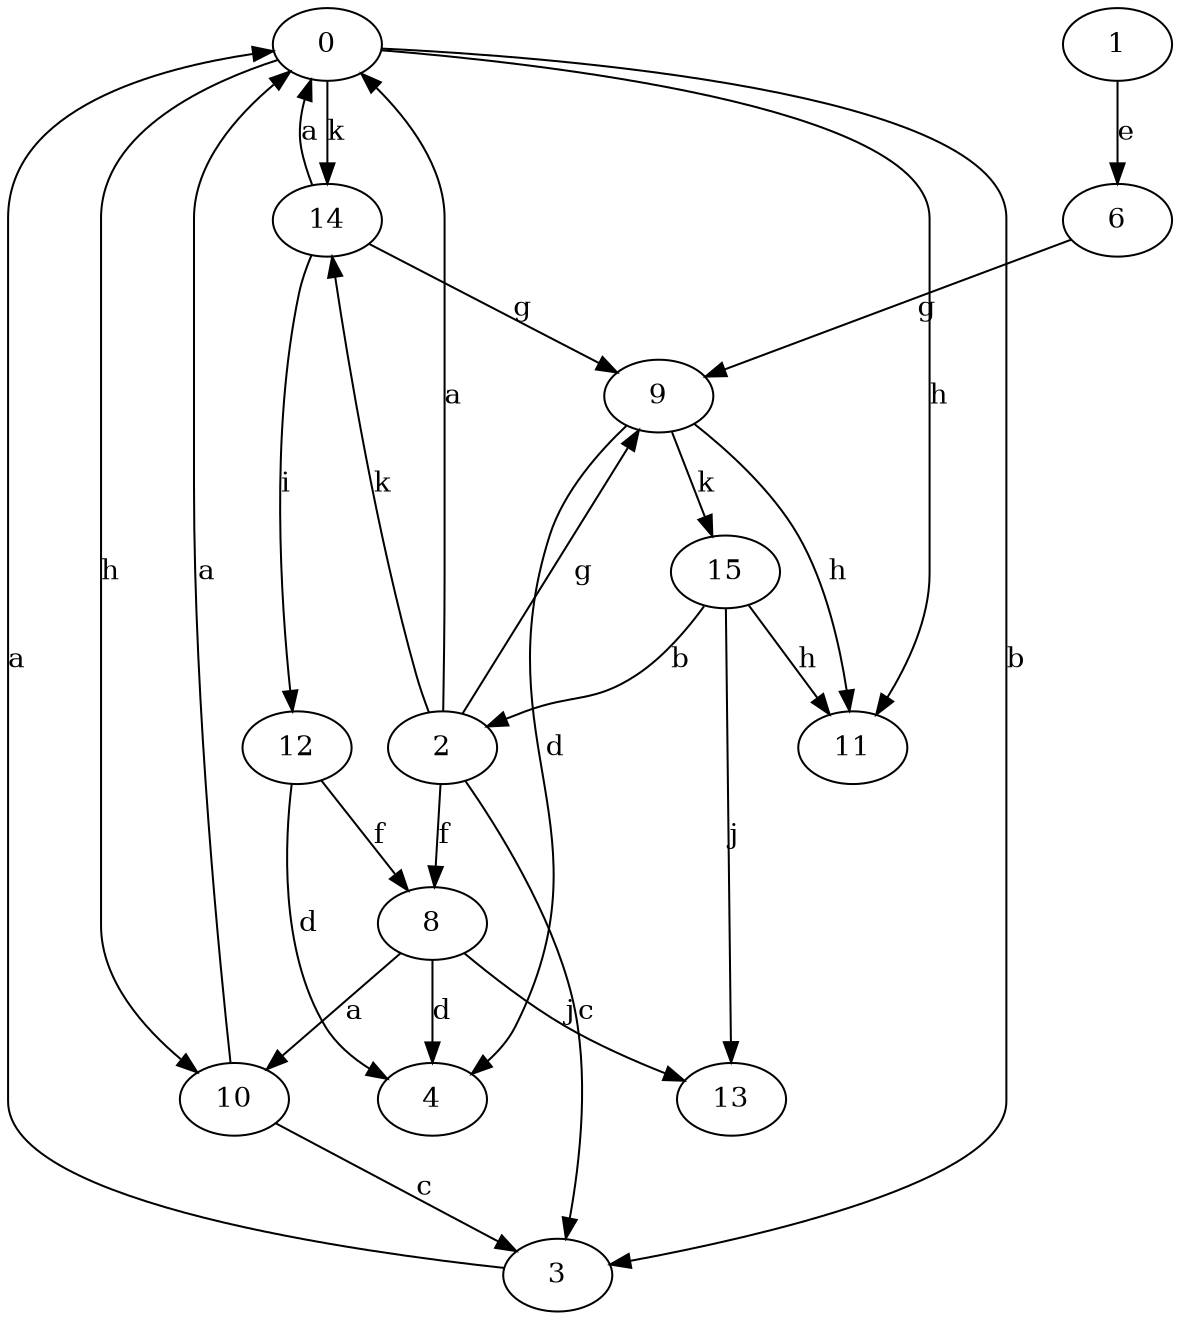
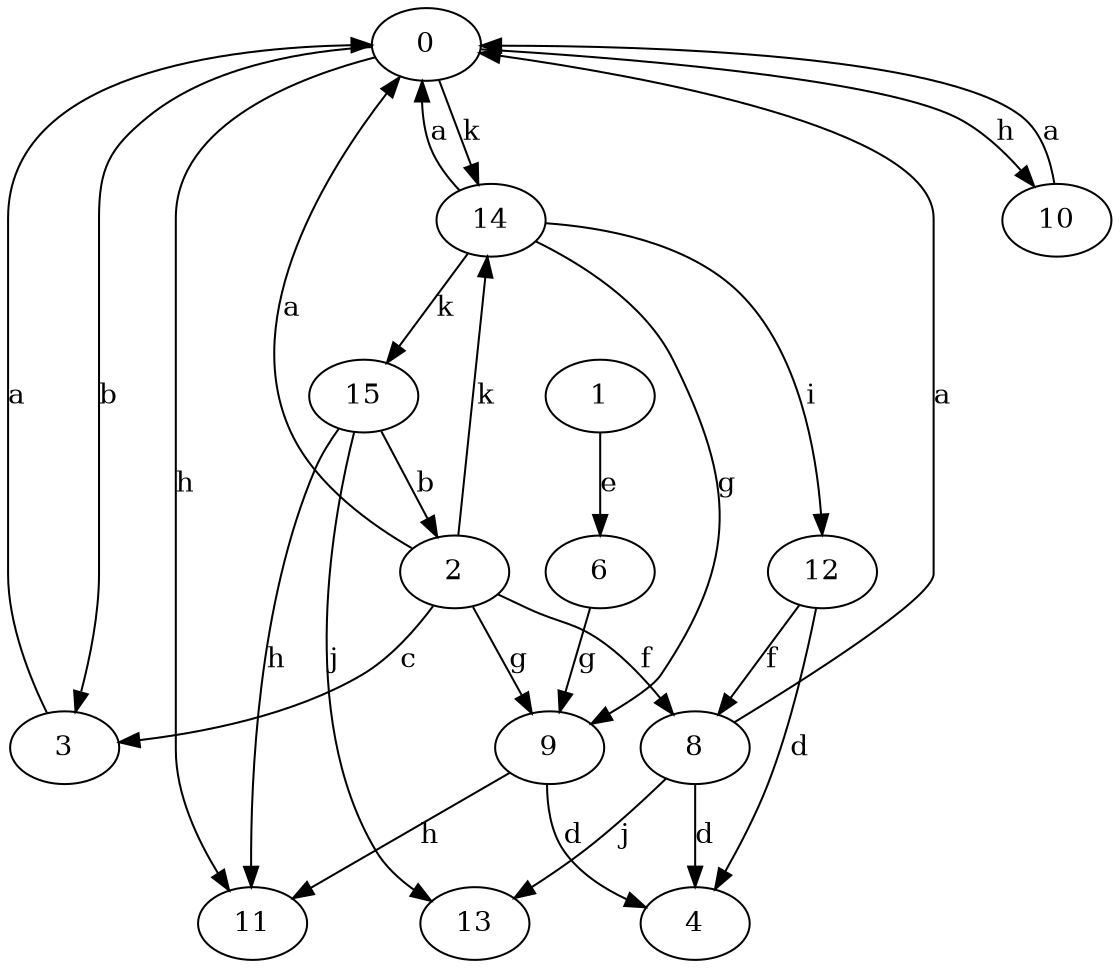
(688, 475) -> (433, 300)
(342, 1004) -> (934, 281)
(387, 1183) -> none
